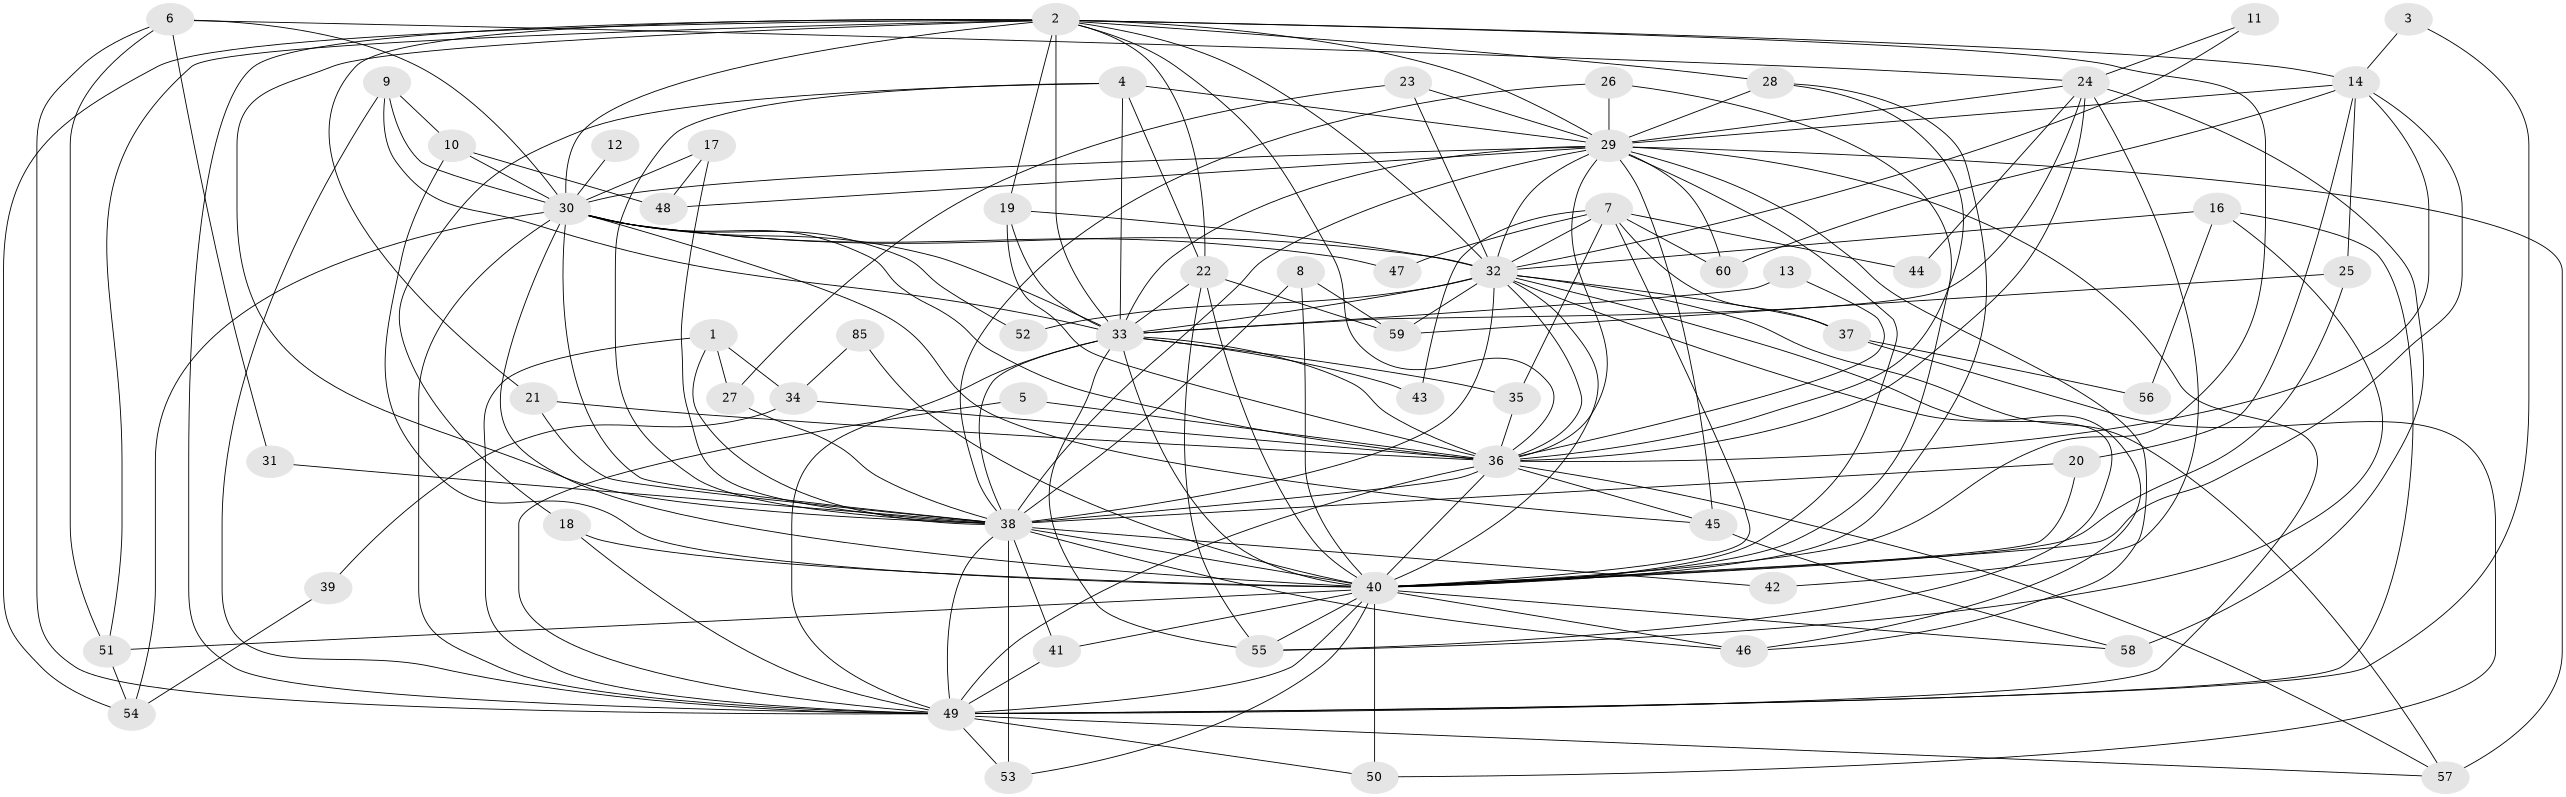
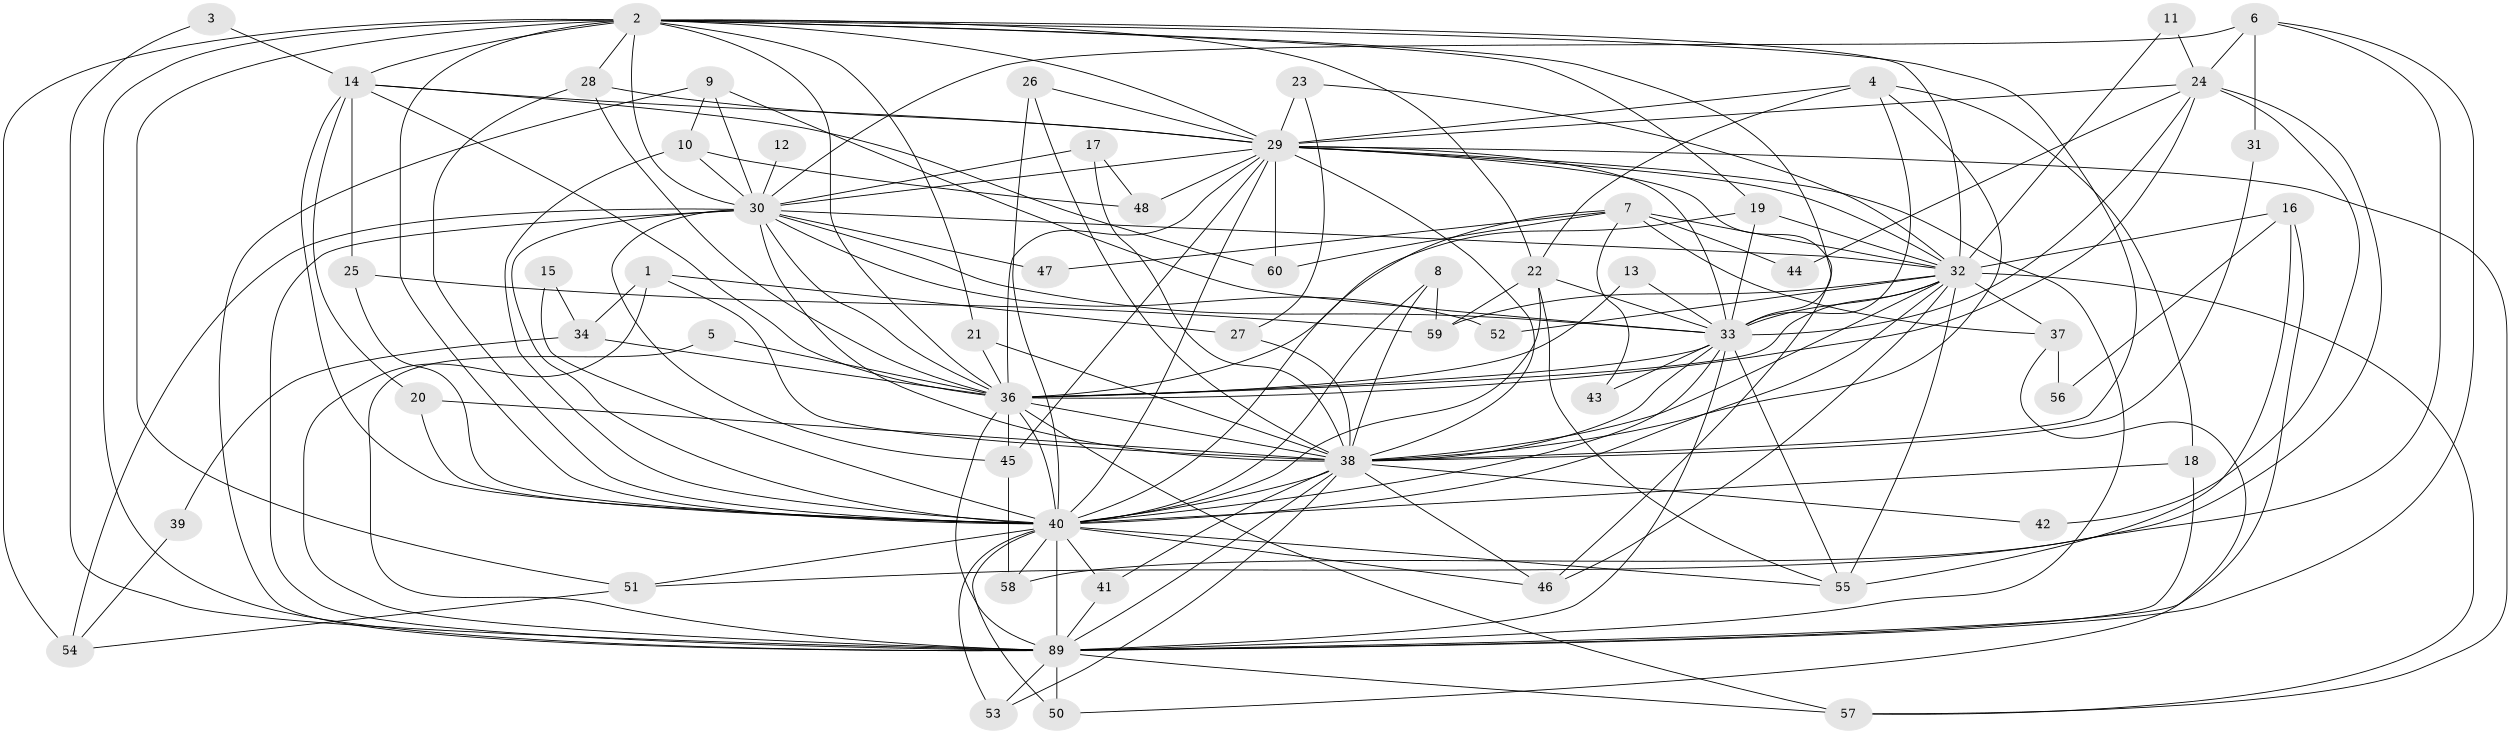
(860, 335) -> (549, 272)
(1517, 399) -> none
(952, 715) -> (1057, 651)
